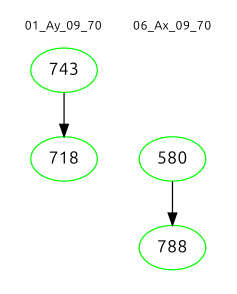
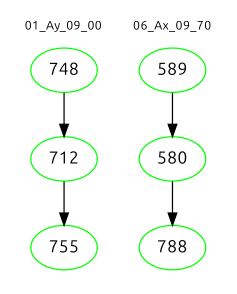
(64, 26) -> (64, 26)
(64, 70) -> (64, 70)
none -> (172, 70)
(64, 159) -> (64, 159)
none -> (64, 248)
